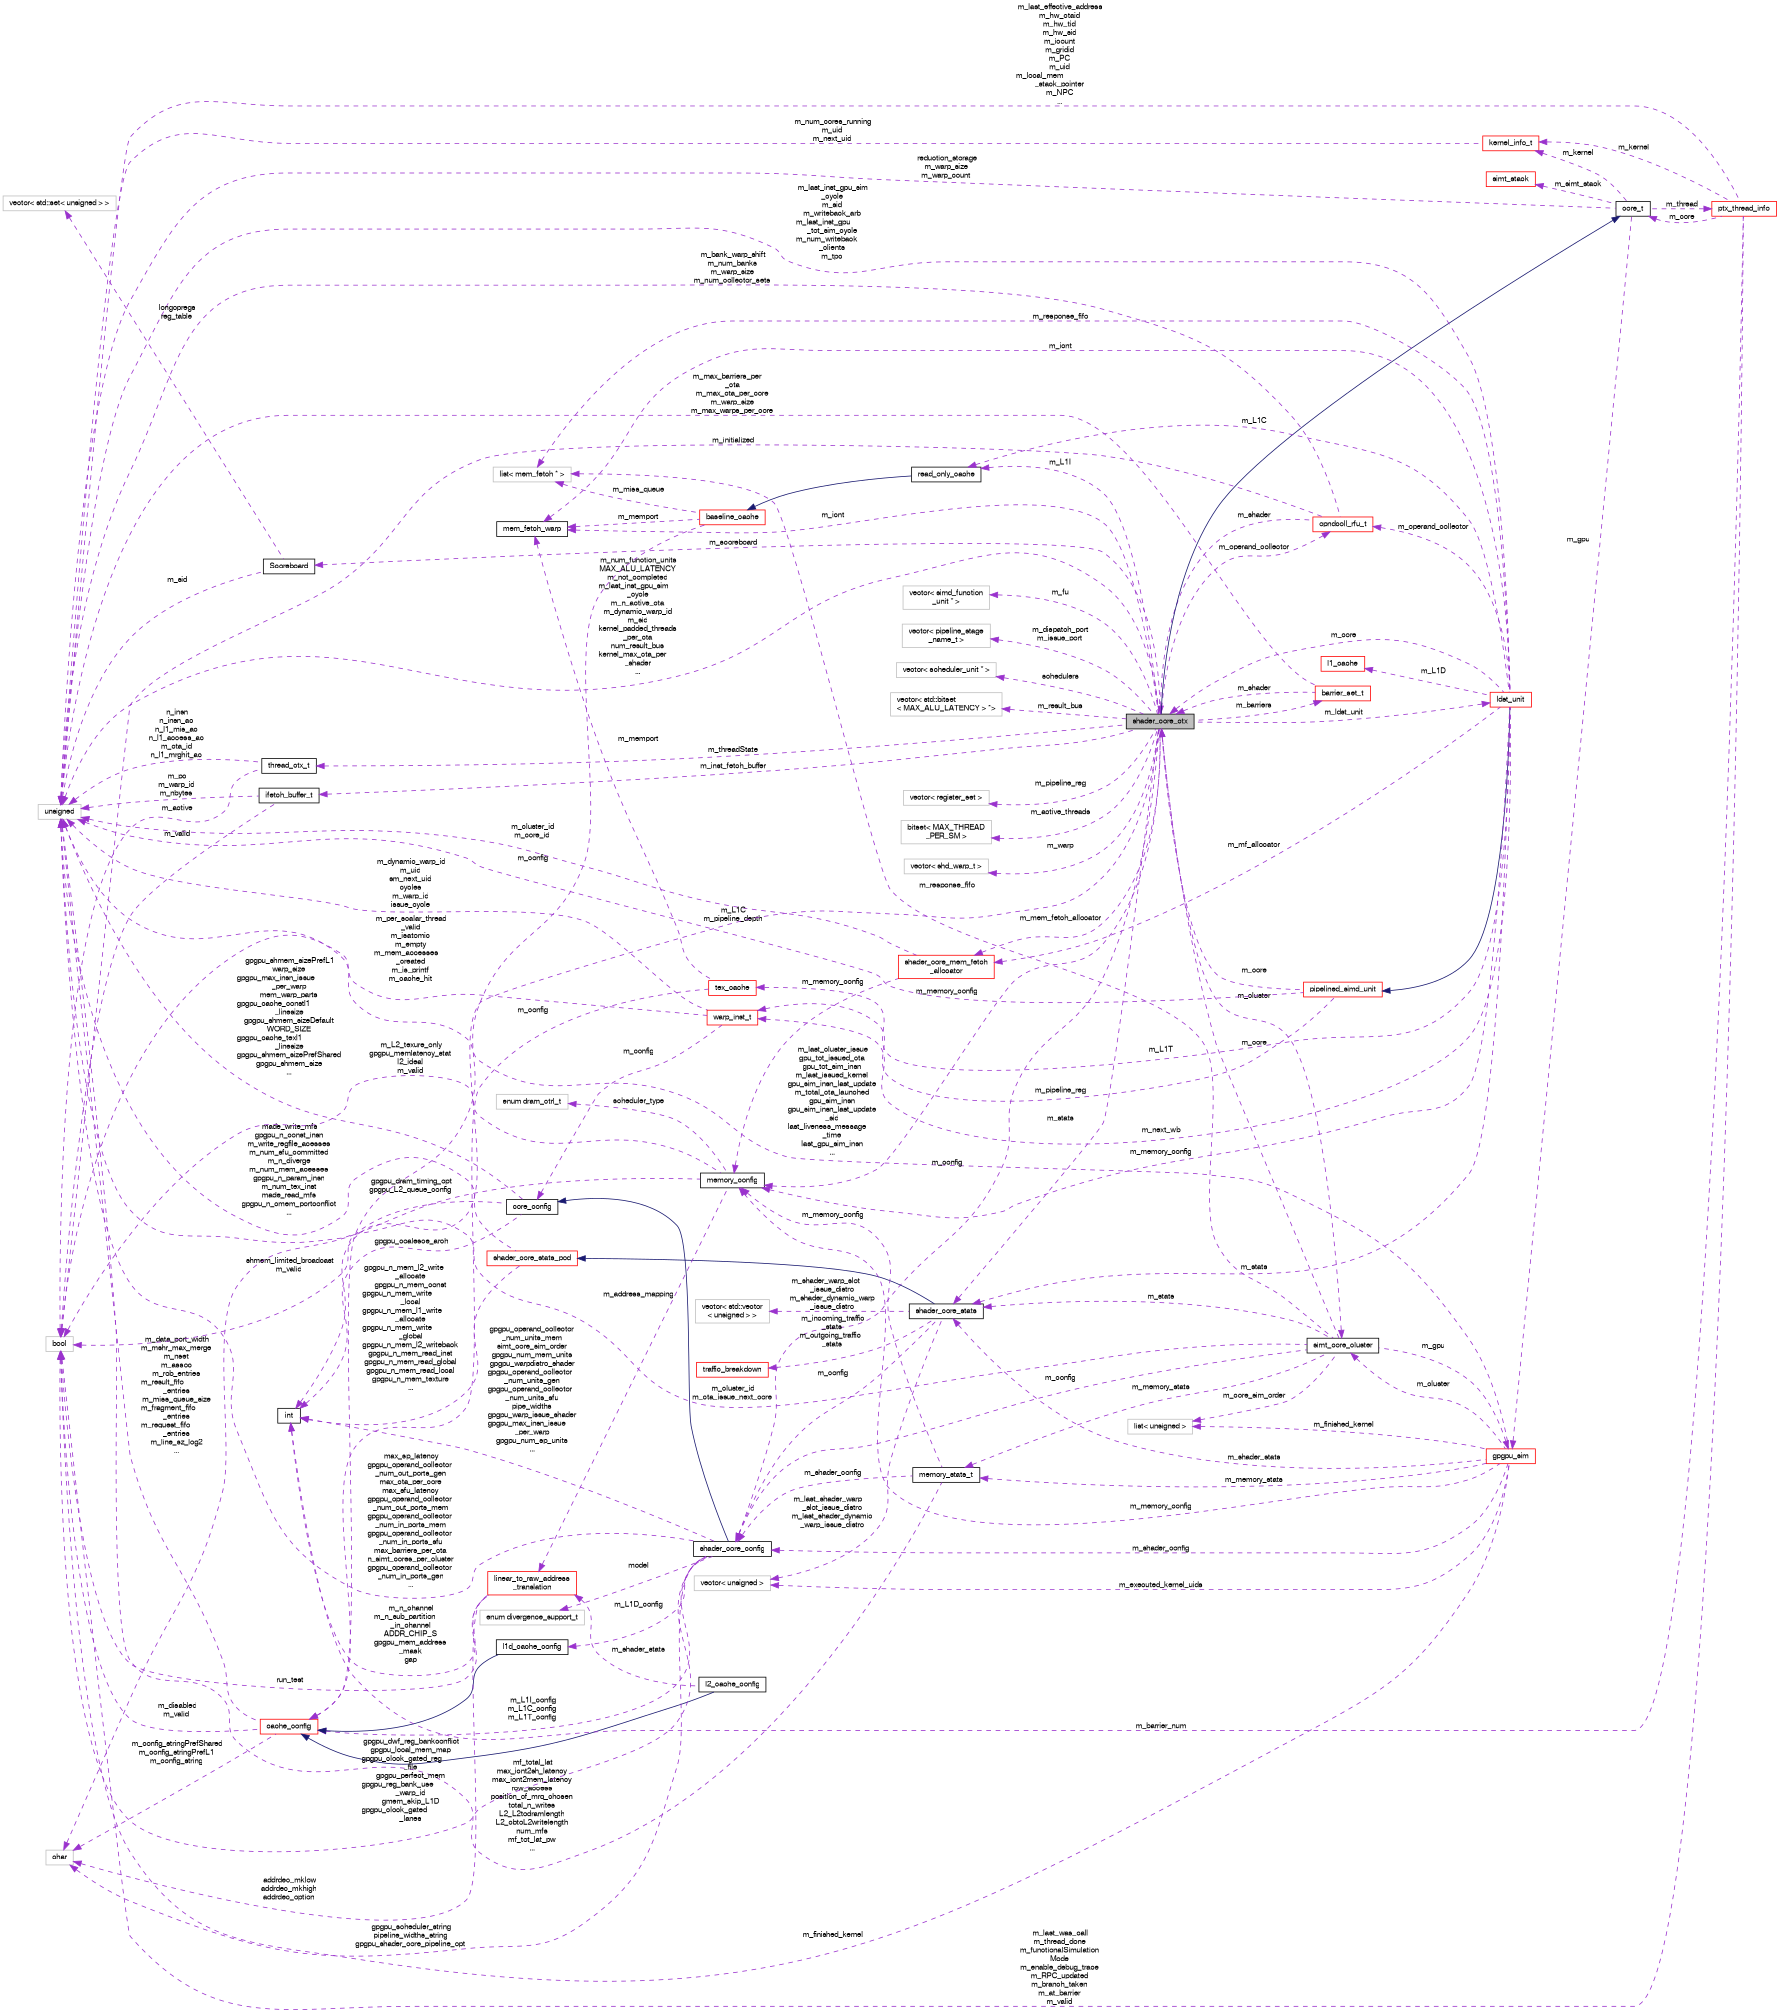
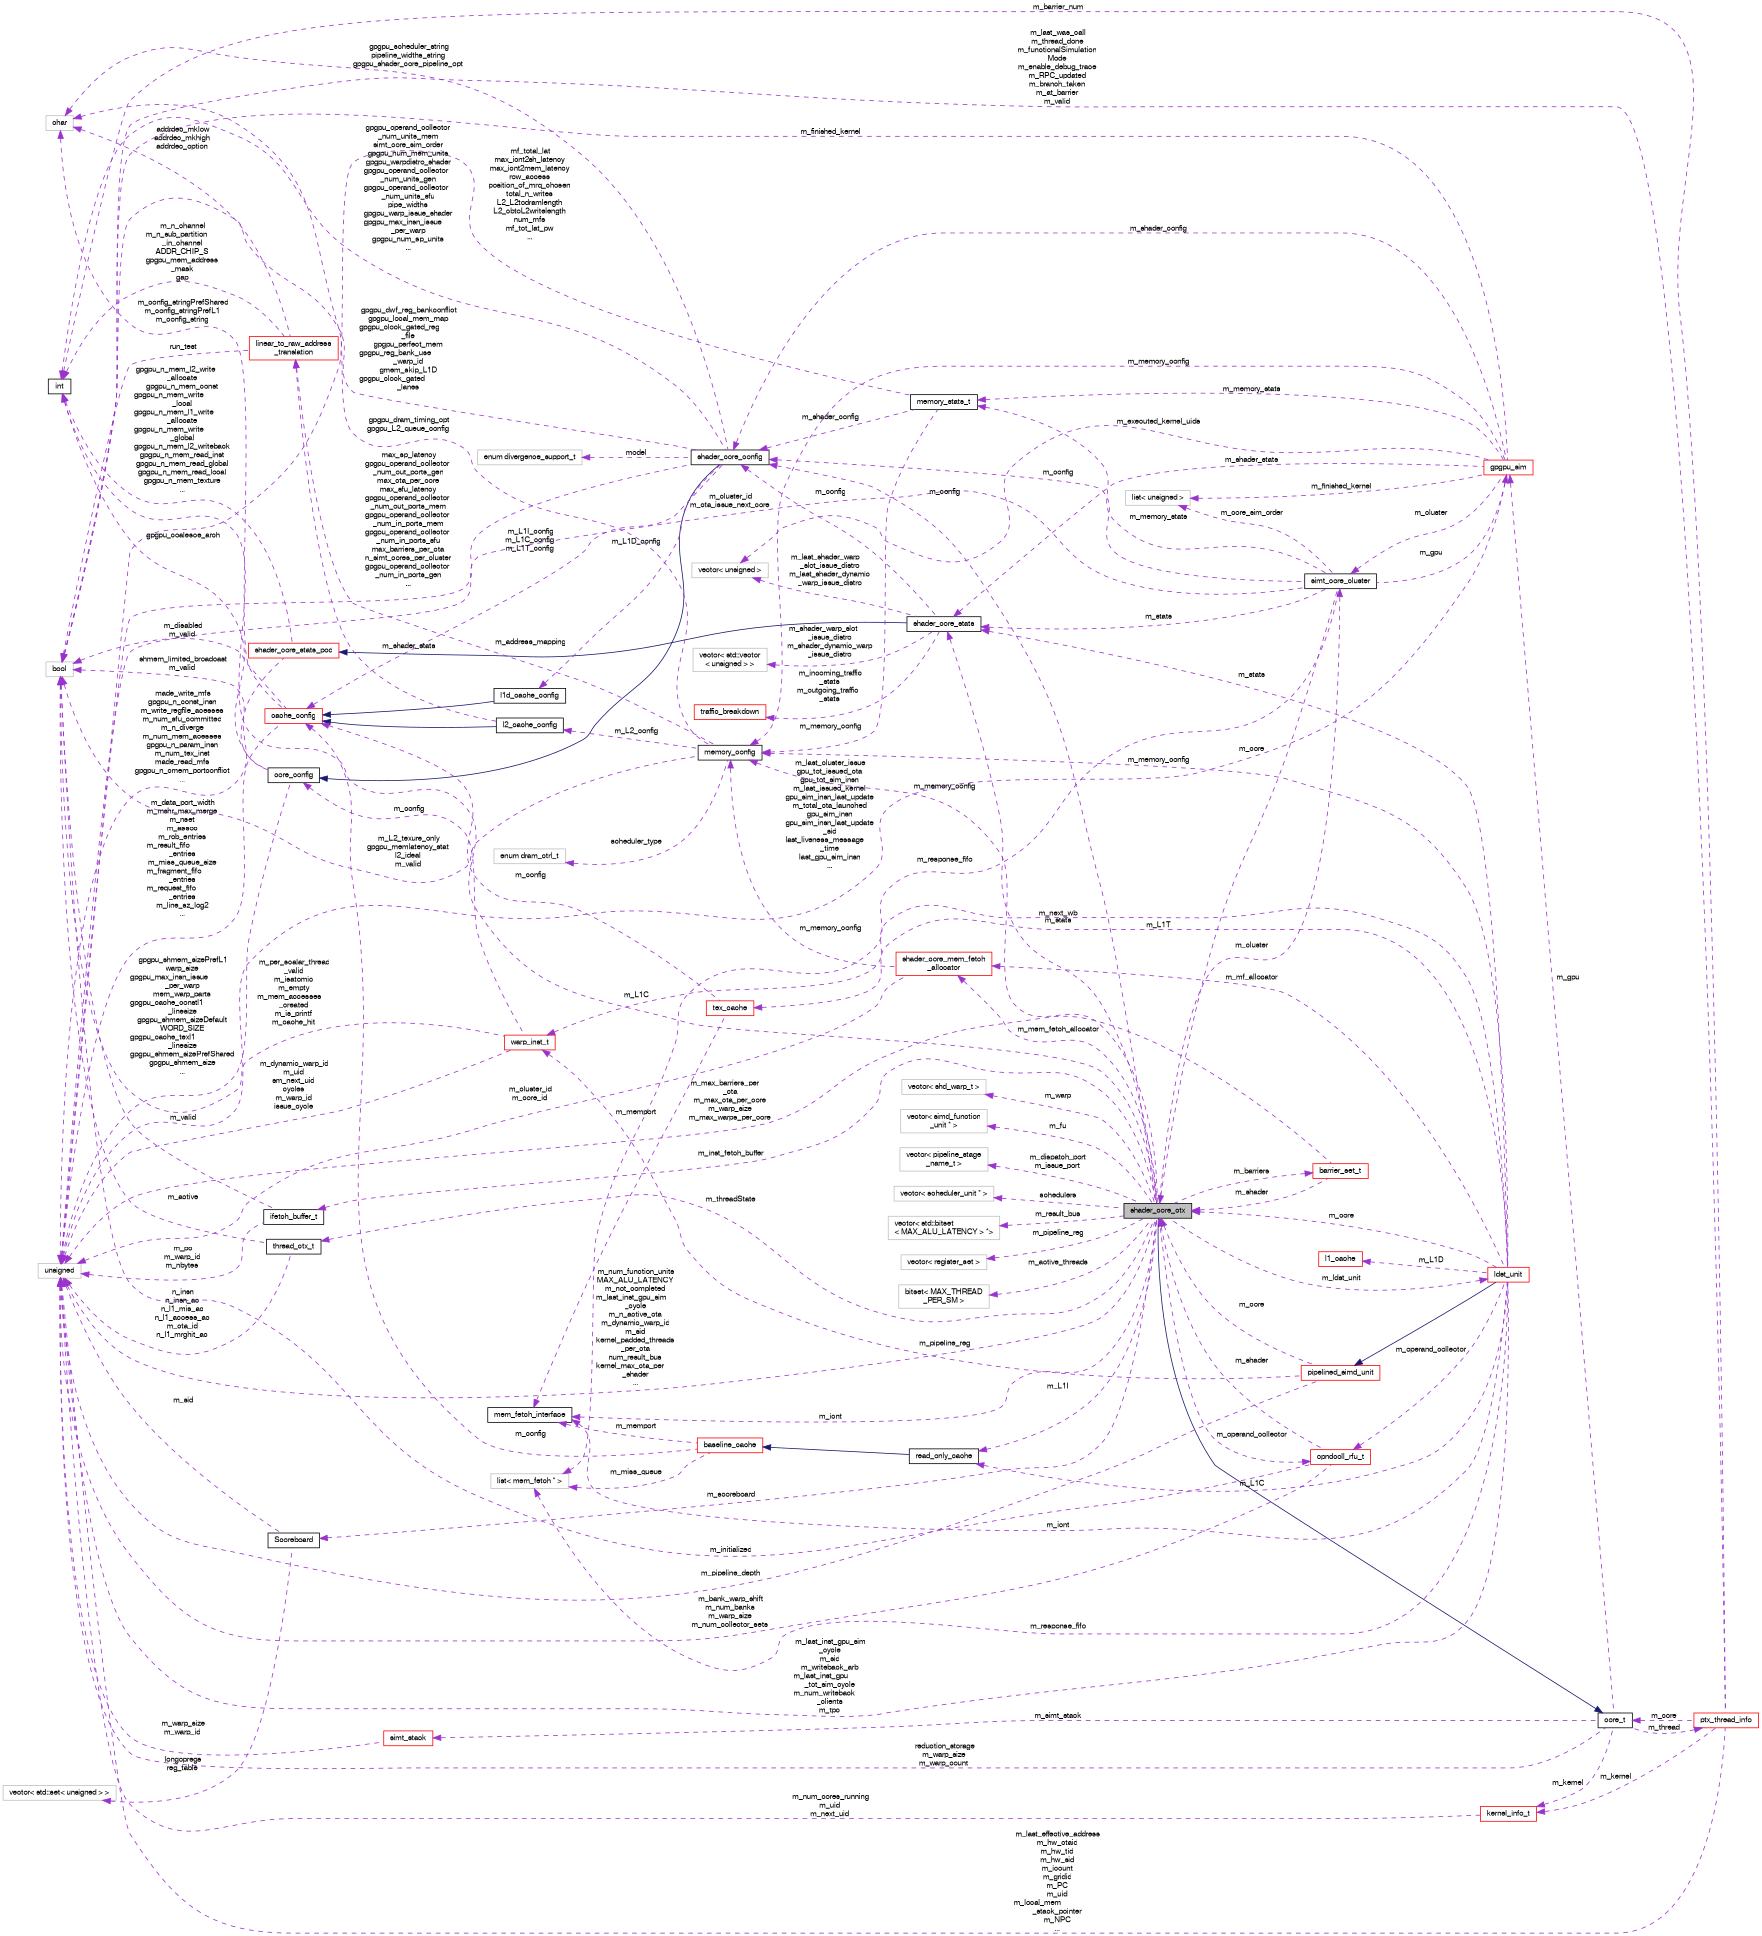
(532, 529) -> (530, 1415)
none -> (635, 740)
none -> (123, 1726)
